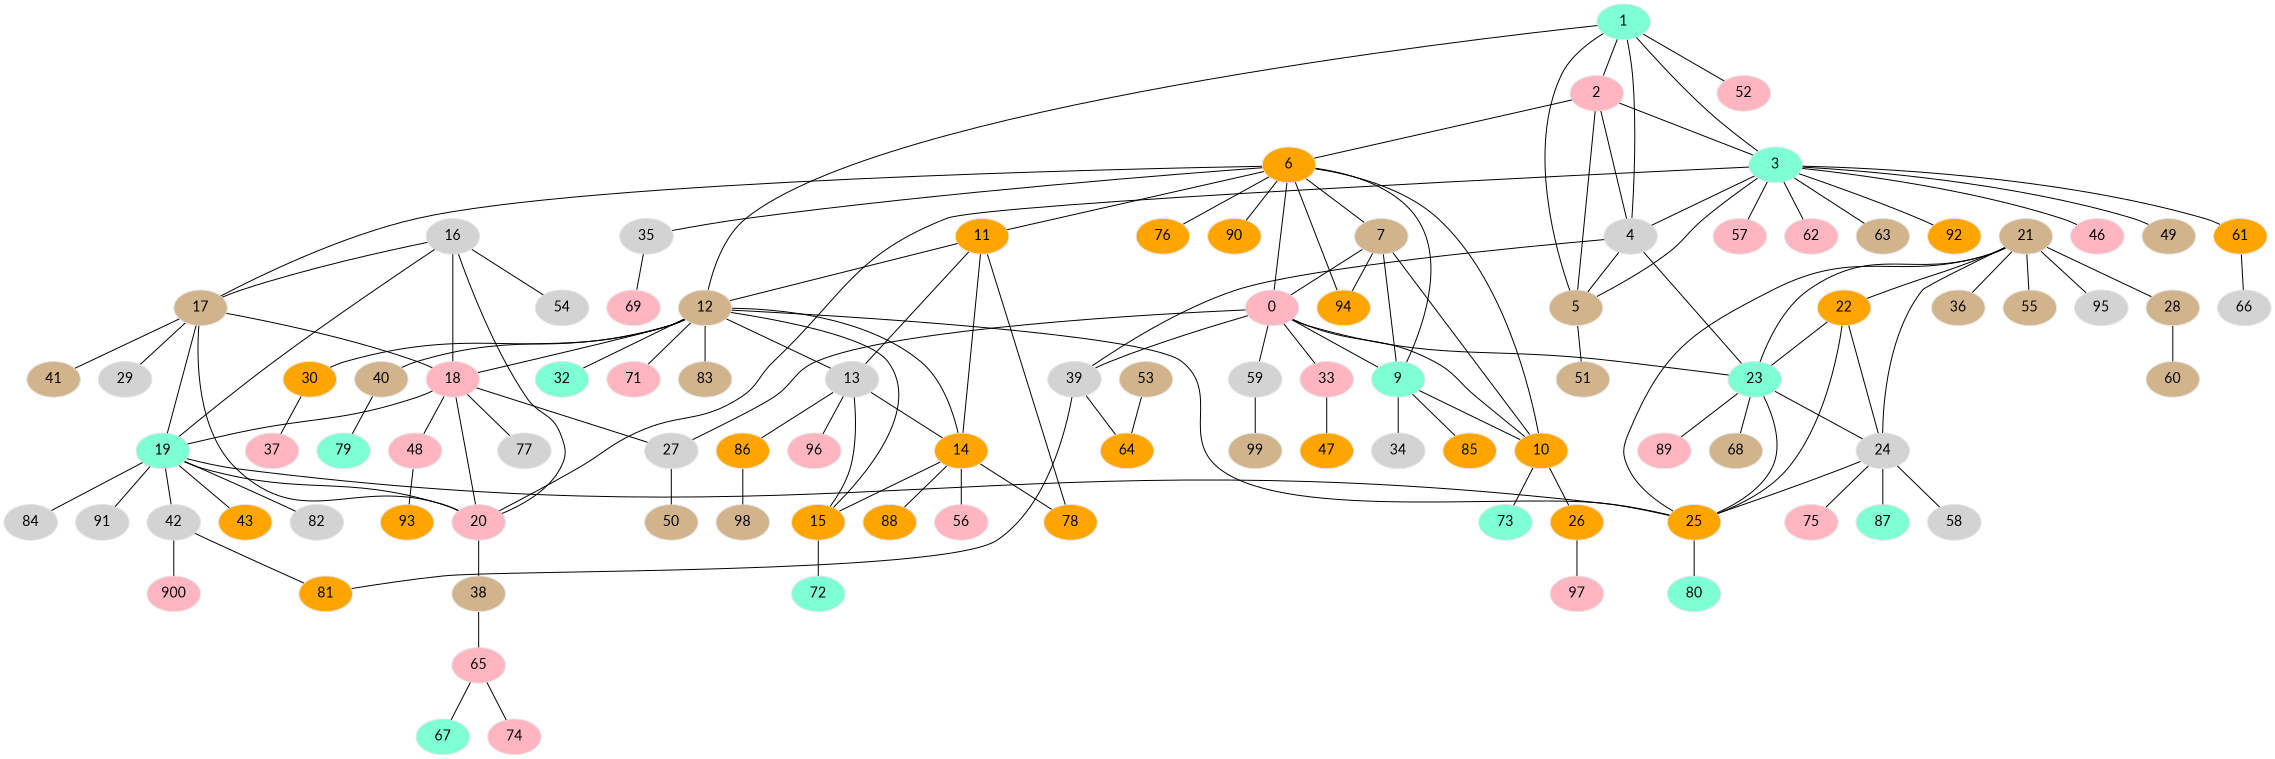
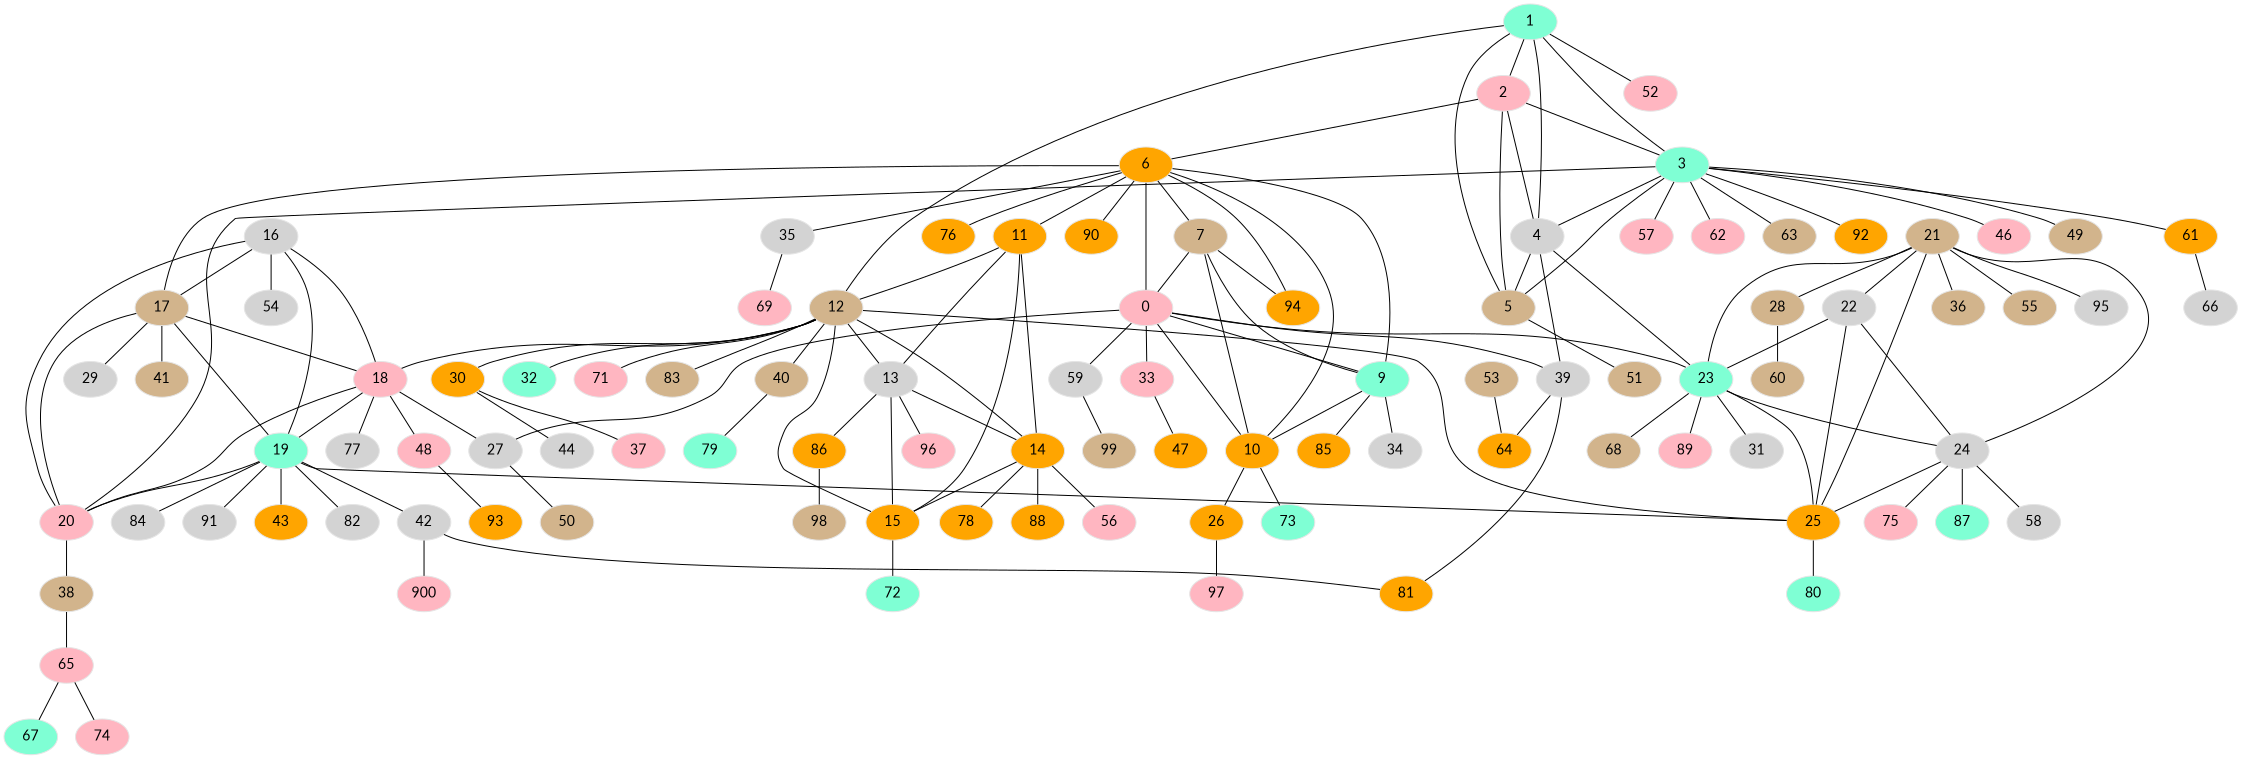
(1844, 308) -> (1849, 308)
(1026, 379) -> (997, 397)
none -> (567, 451)
none -> (1757, 451)
